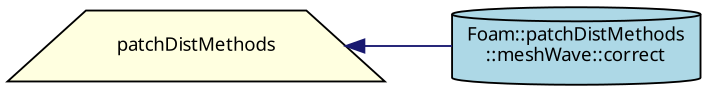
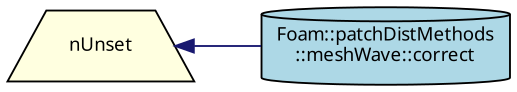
(196, 46) -> (101, 46)
